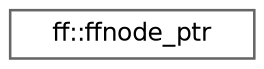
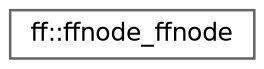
(132, 34) -> (132, 34)
